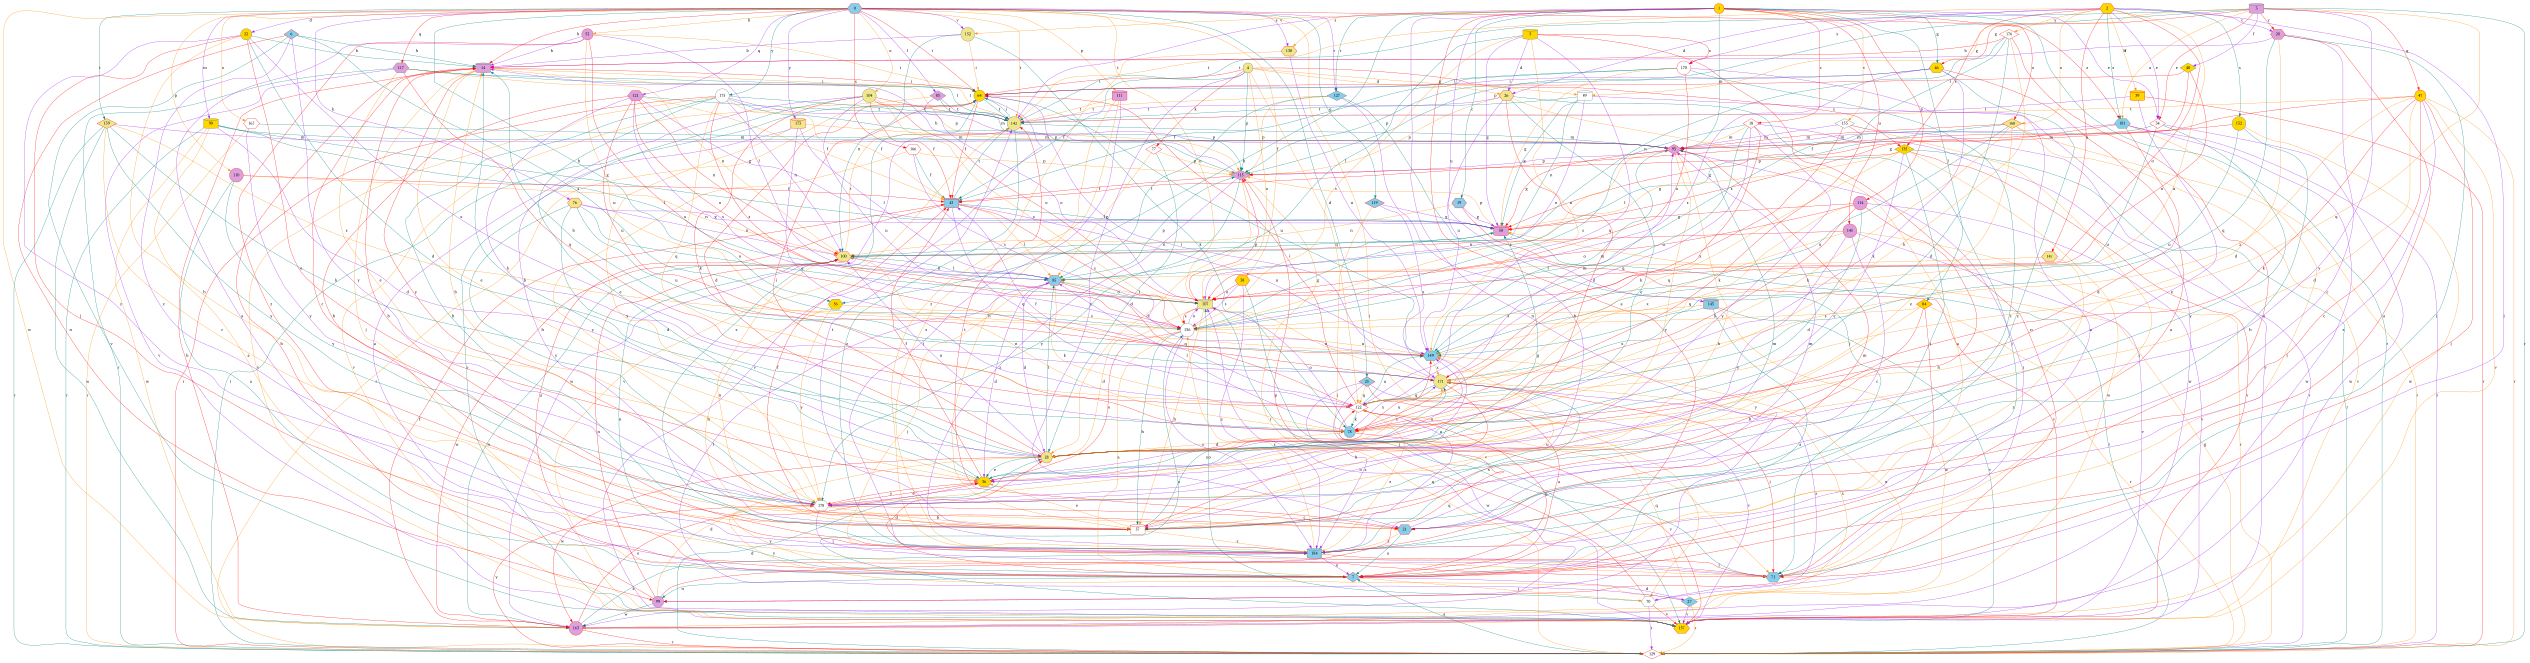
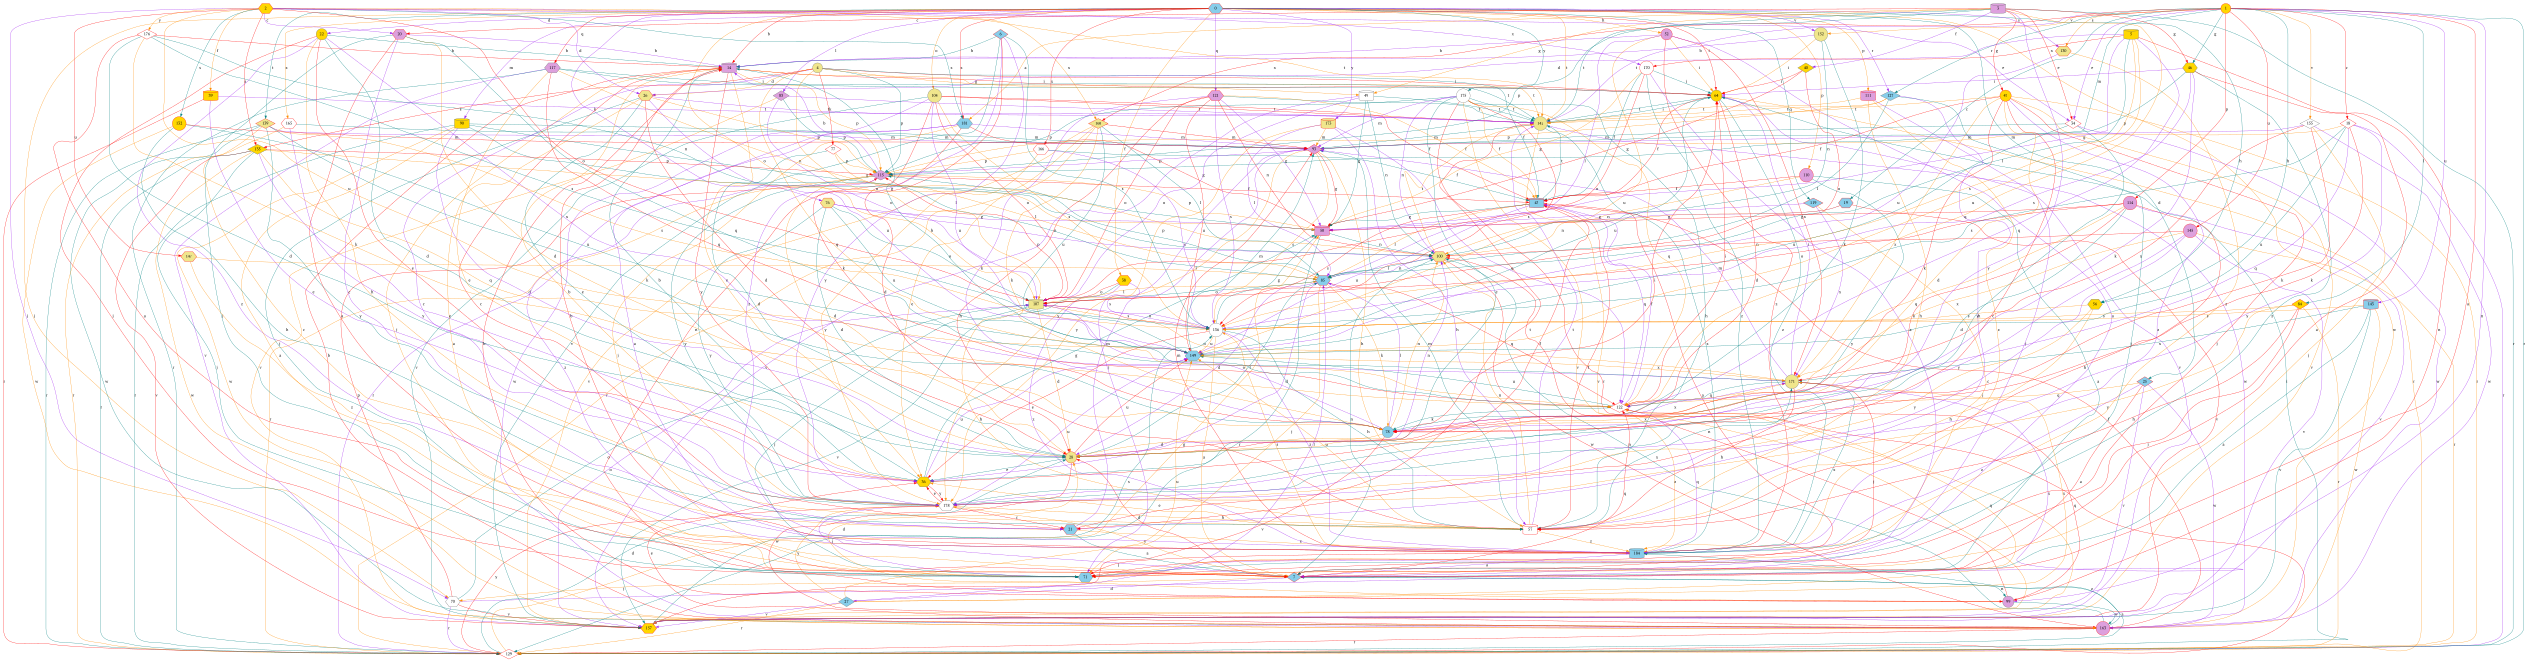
(2239, 124) -> (179, 124)
(1807, 445) -> (452, 511)
